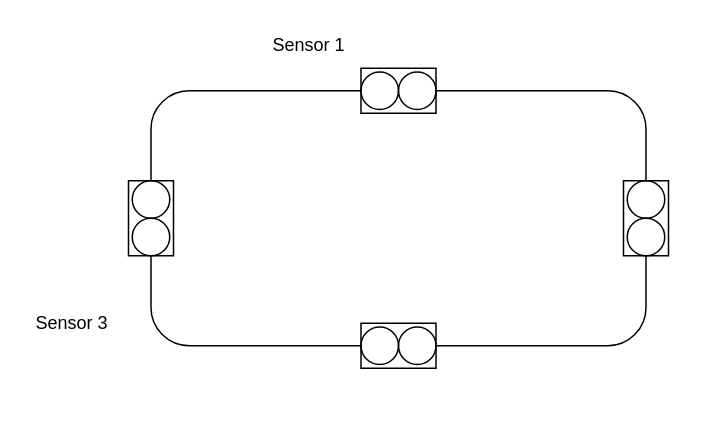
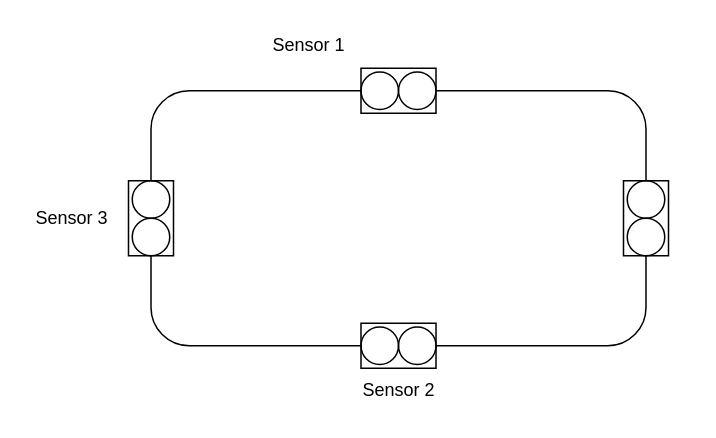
(72, 323) -> (72, 218)
none -> (398, 391)
